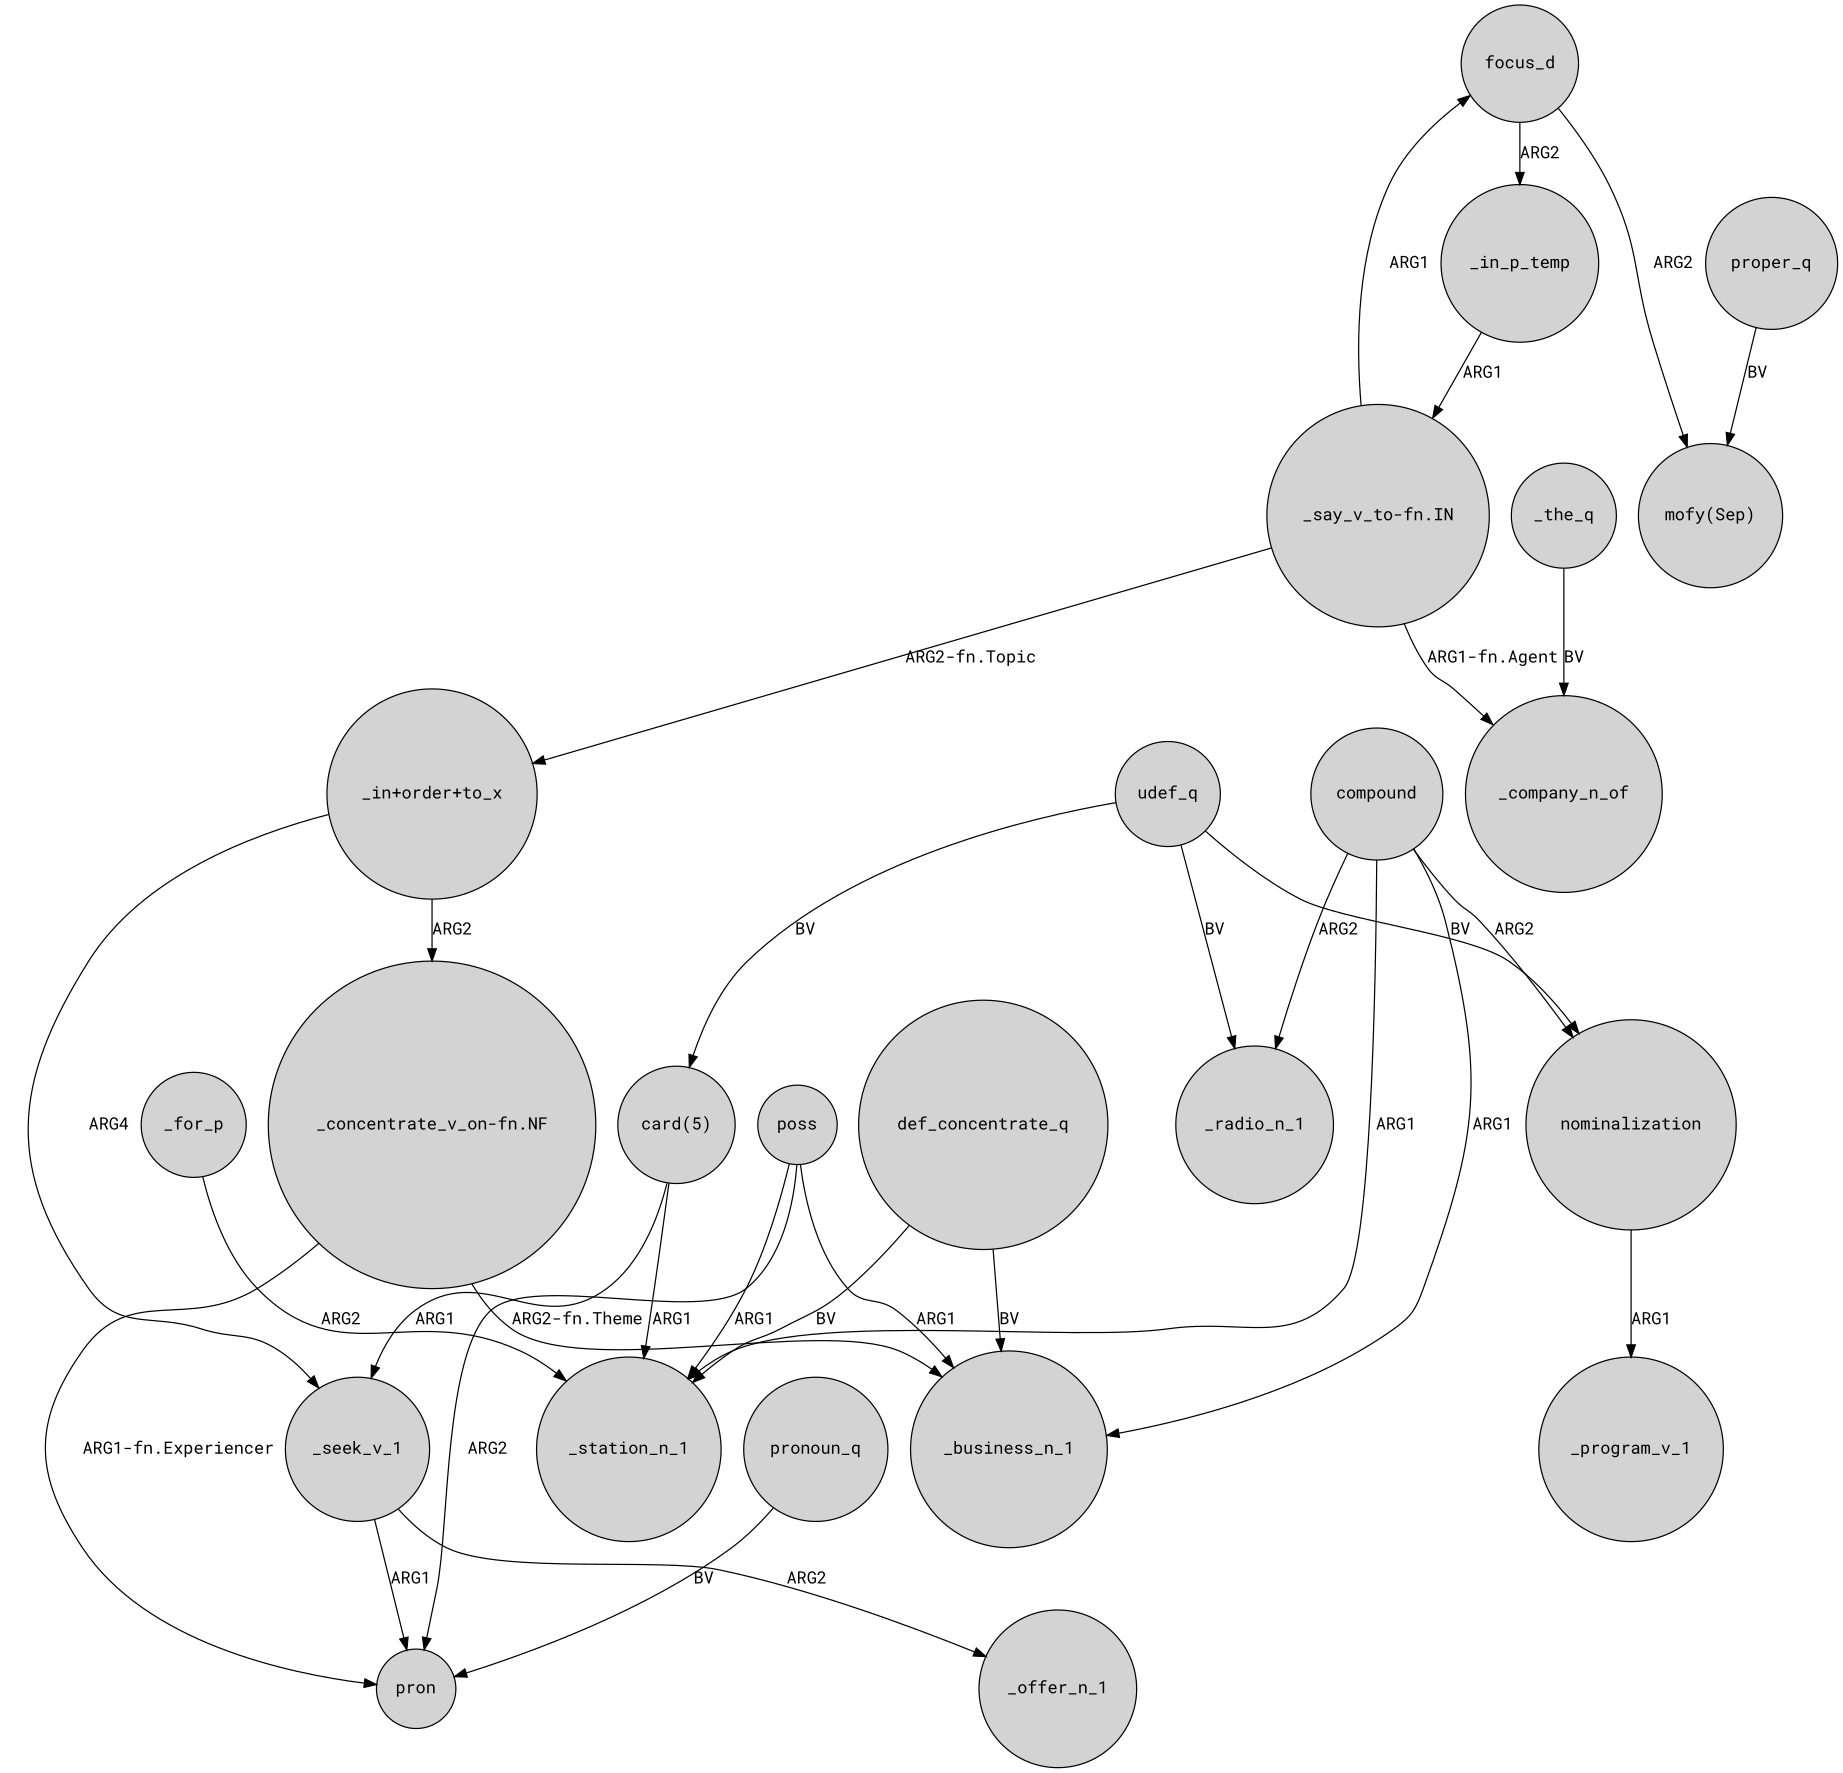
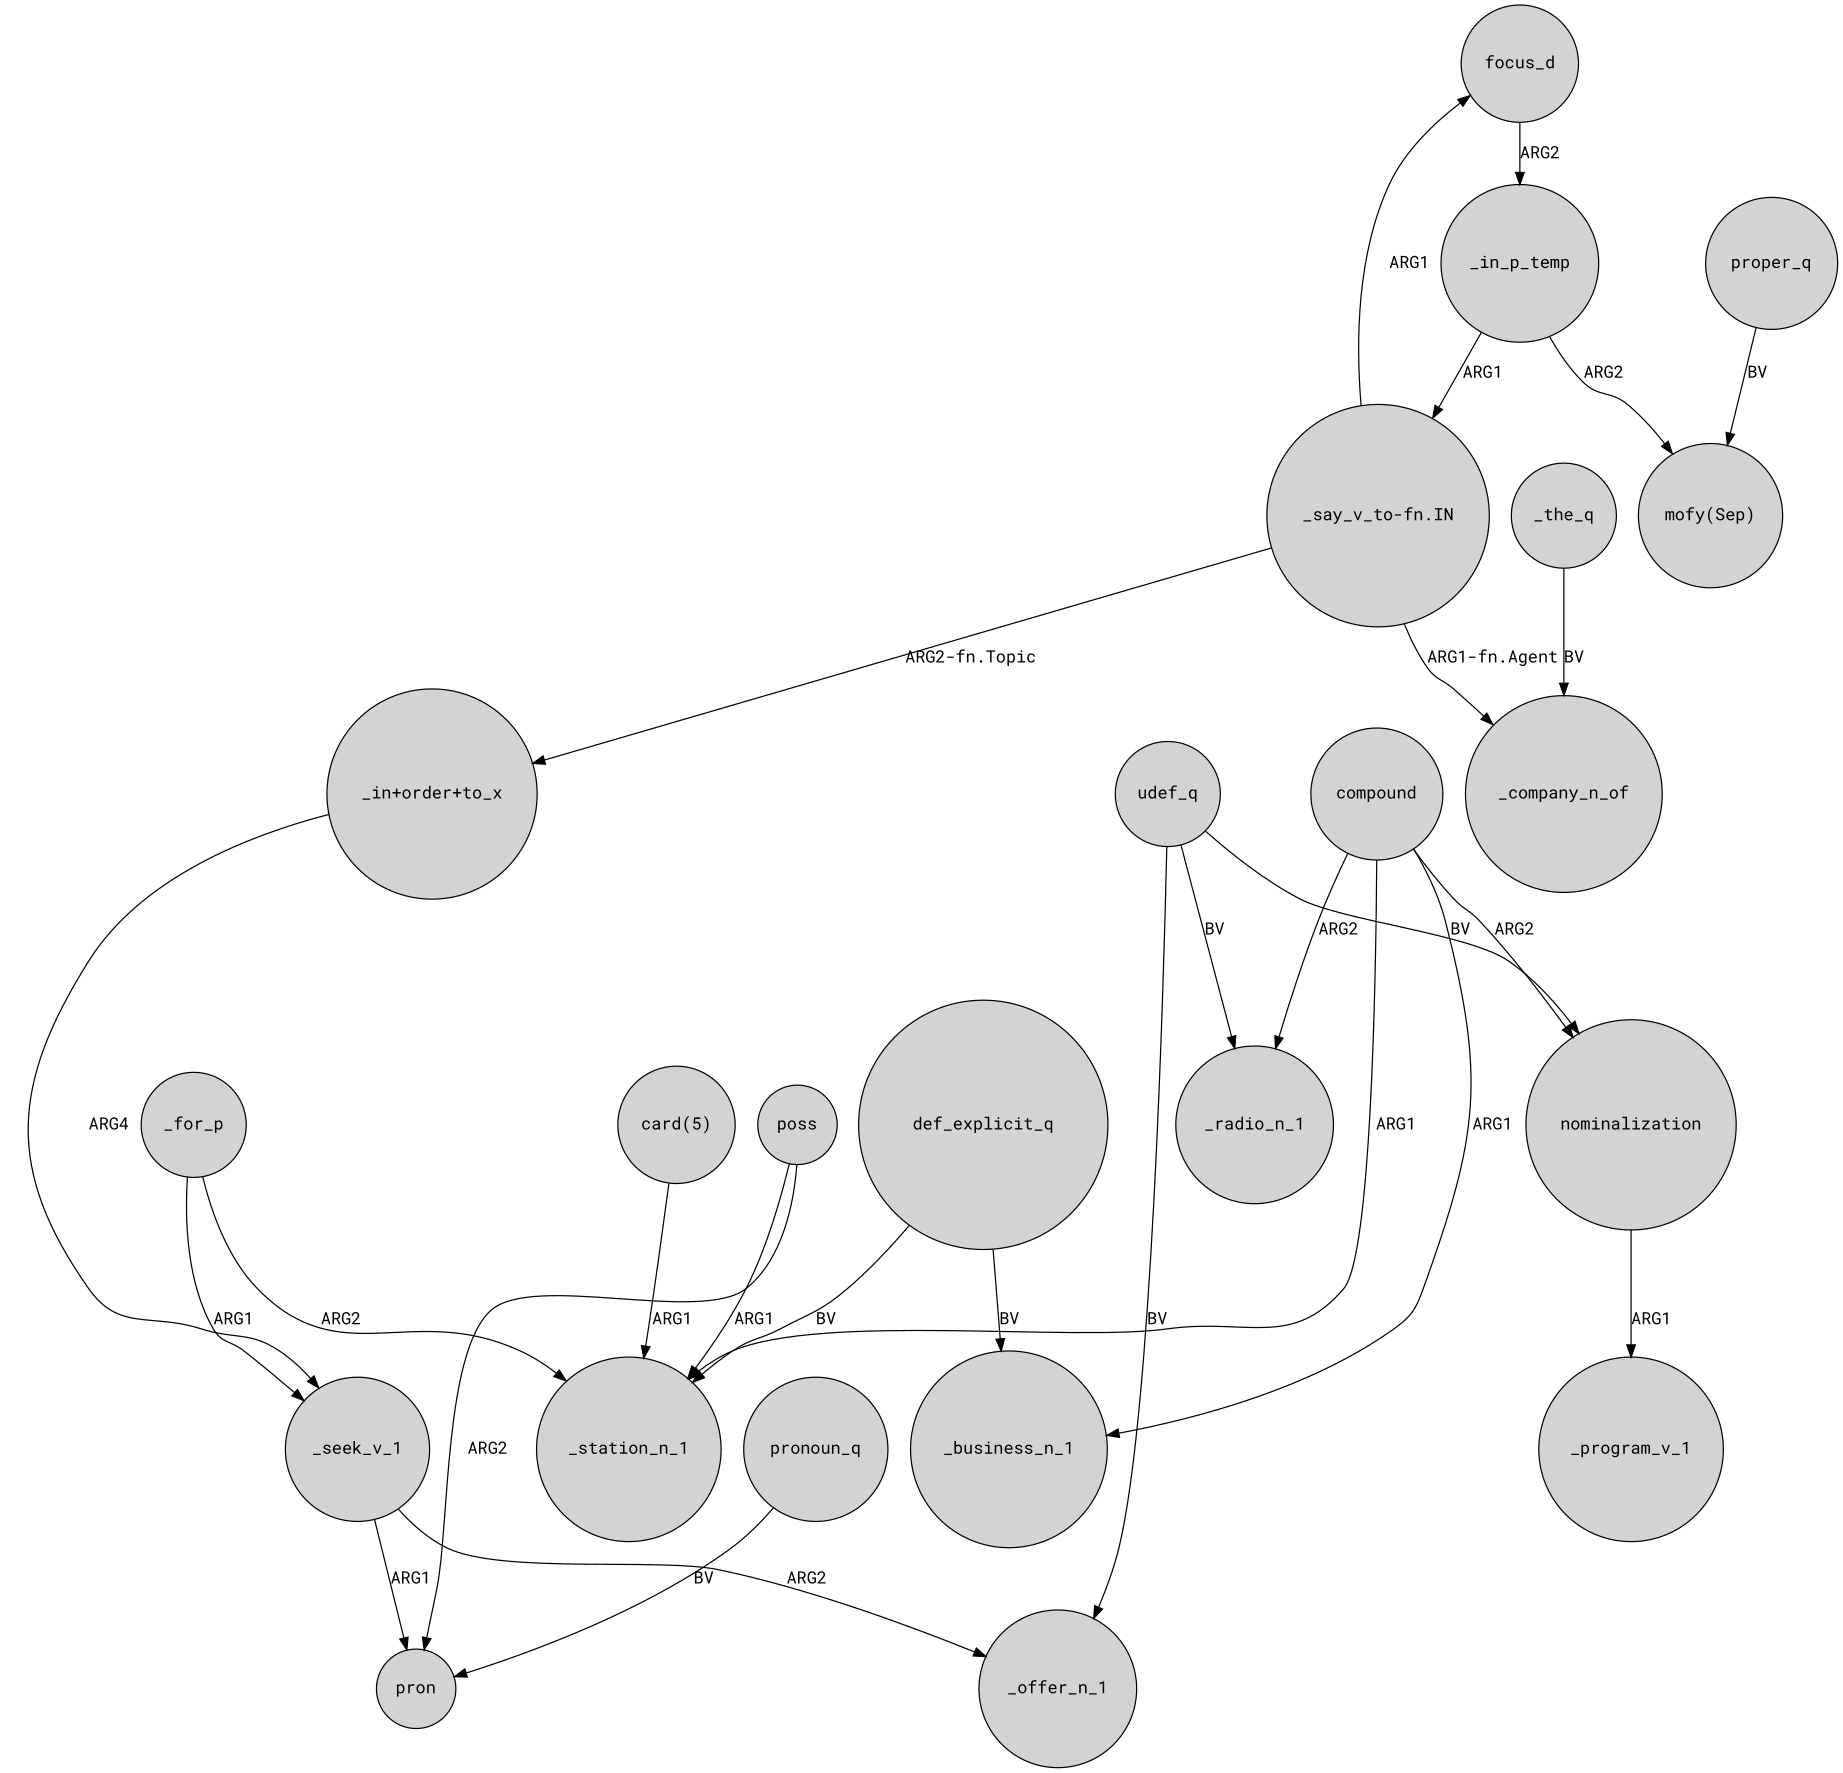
(1636, 265) -> (1604, 393)
(870, 879) -> (1152, 1229)
(432, 1125) -> none
(983, 1125) -> (983, 1125)
(840, 1279) -> none
(538, 1305) -> (202, 1305)
